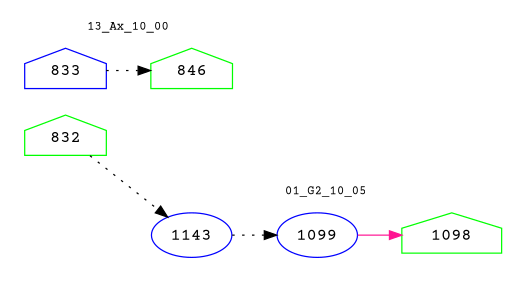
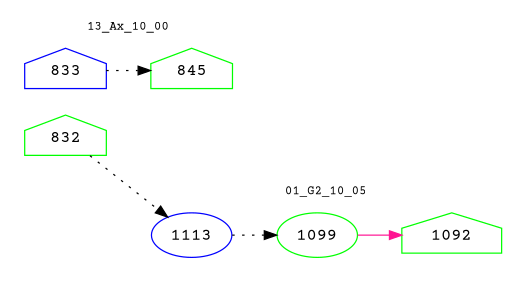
(192, 71) -> (192, 71)
(192, 235) -> (192, 235)
(317, 235) -> (317, 235)
(452, 235) -> (452, 235)
